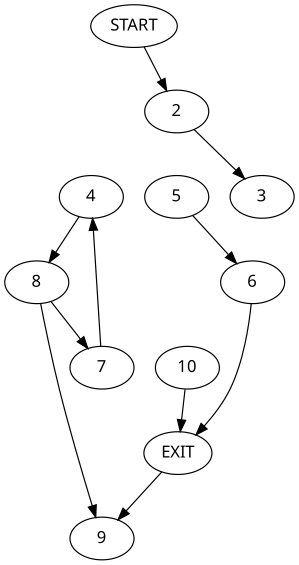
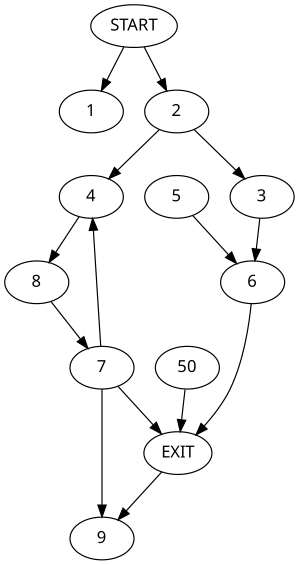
none -> (91, 111)
none -> (138, 150)
none -> (258, 234)
(187, 368) -> (187, 368)
(64, 406) -> (102, 447)
none -> (136, 406)
